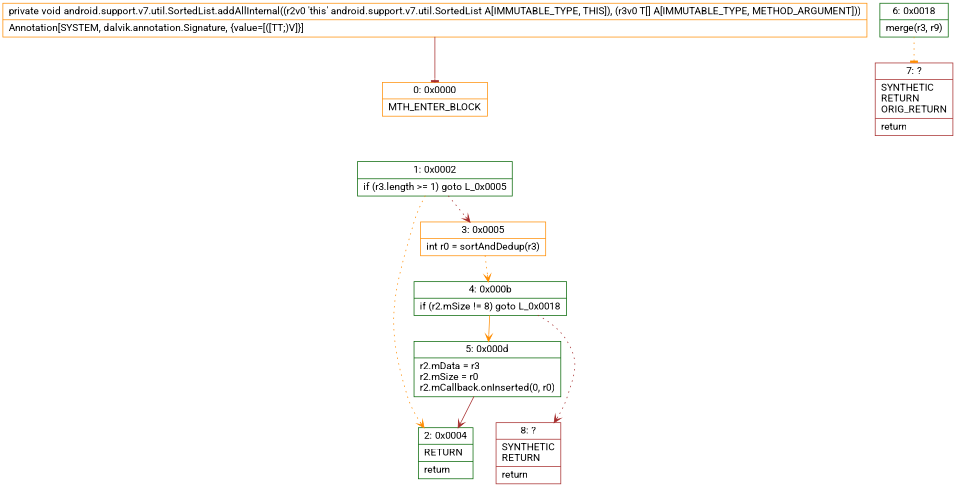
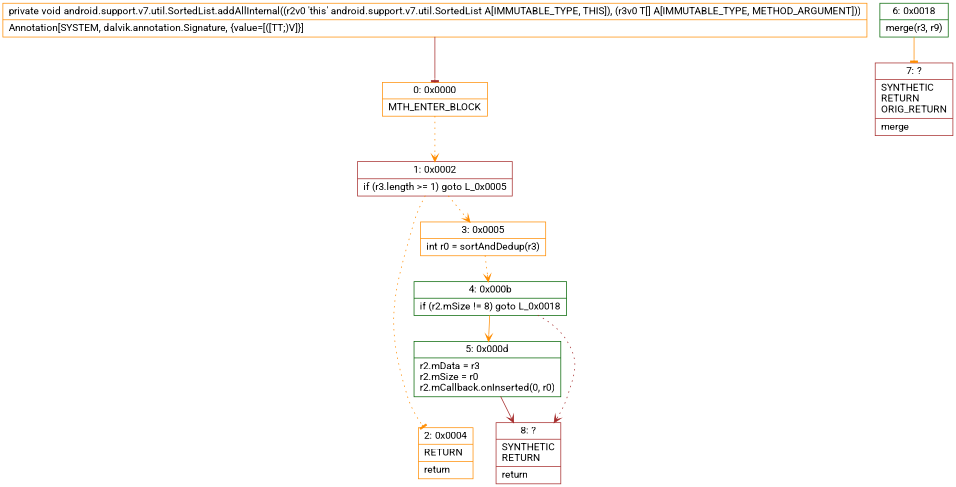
(914, 48) -> (914, 48)
(894, 127) -> (895, 127)
none -> (435, 135)
(435, 179) -> (435, 179)
(457, 206) -> (457, 206)
(394, 310) -> (394, 310)
(468, 409) -> (506, 406)
(446, 453) -> (446, 453)
